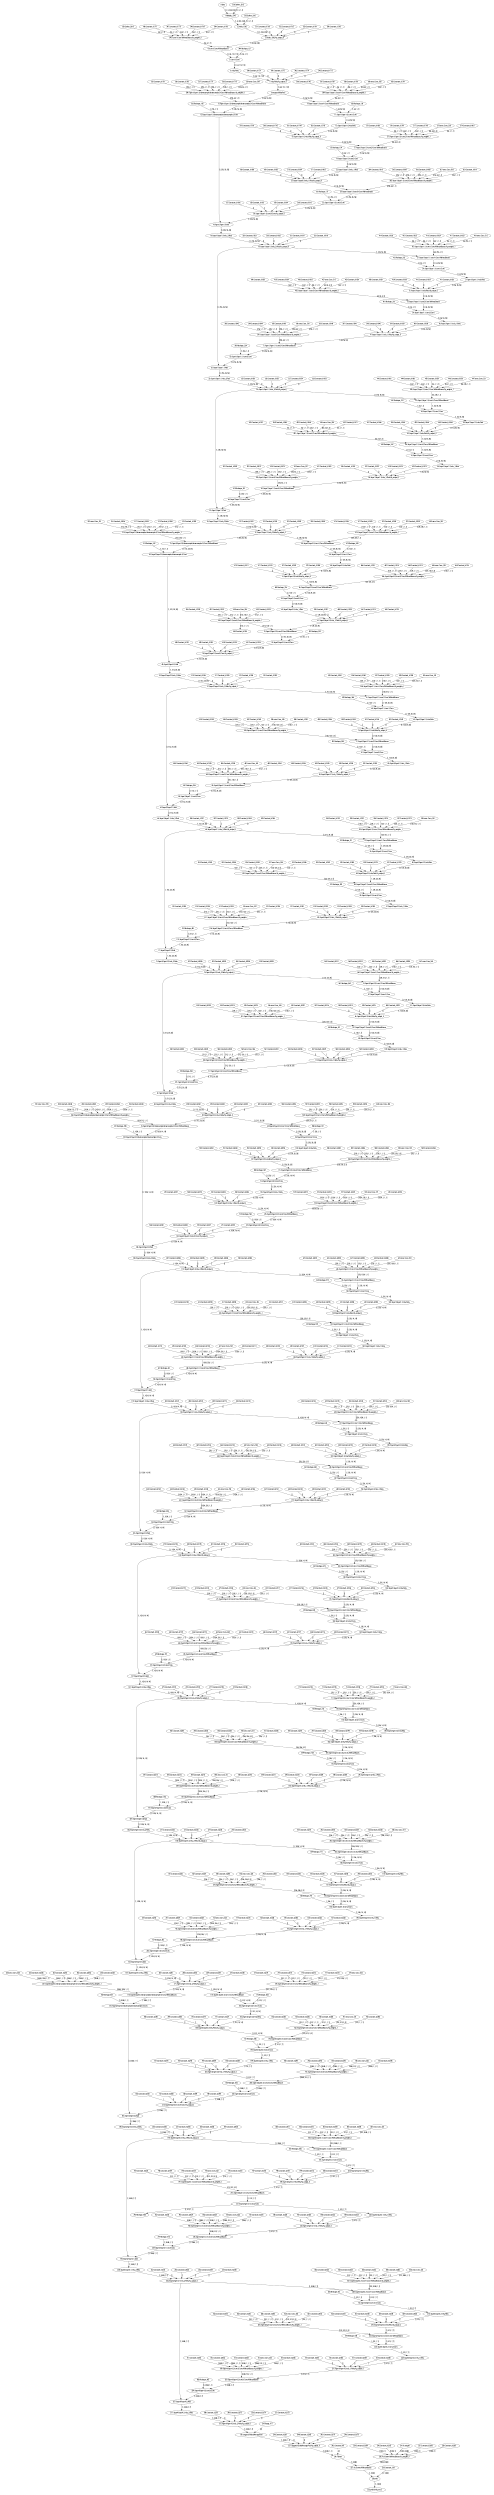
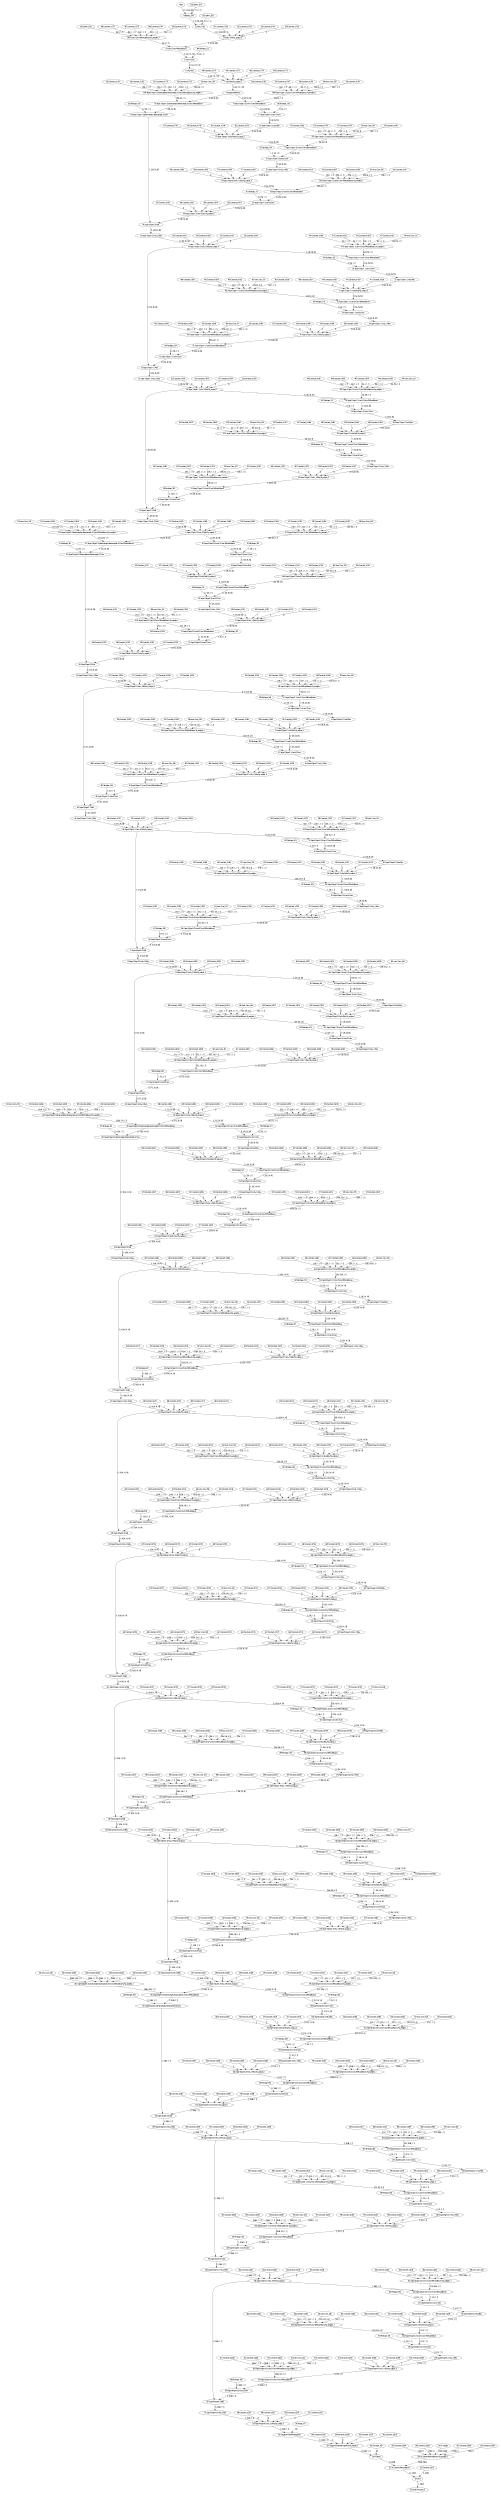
(190, 2208) -> (402, 2198)
